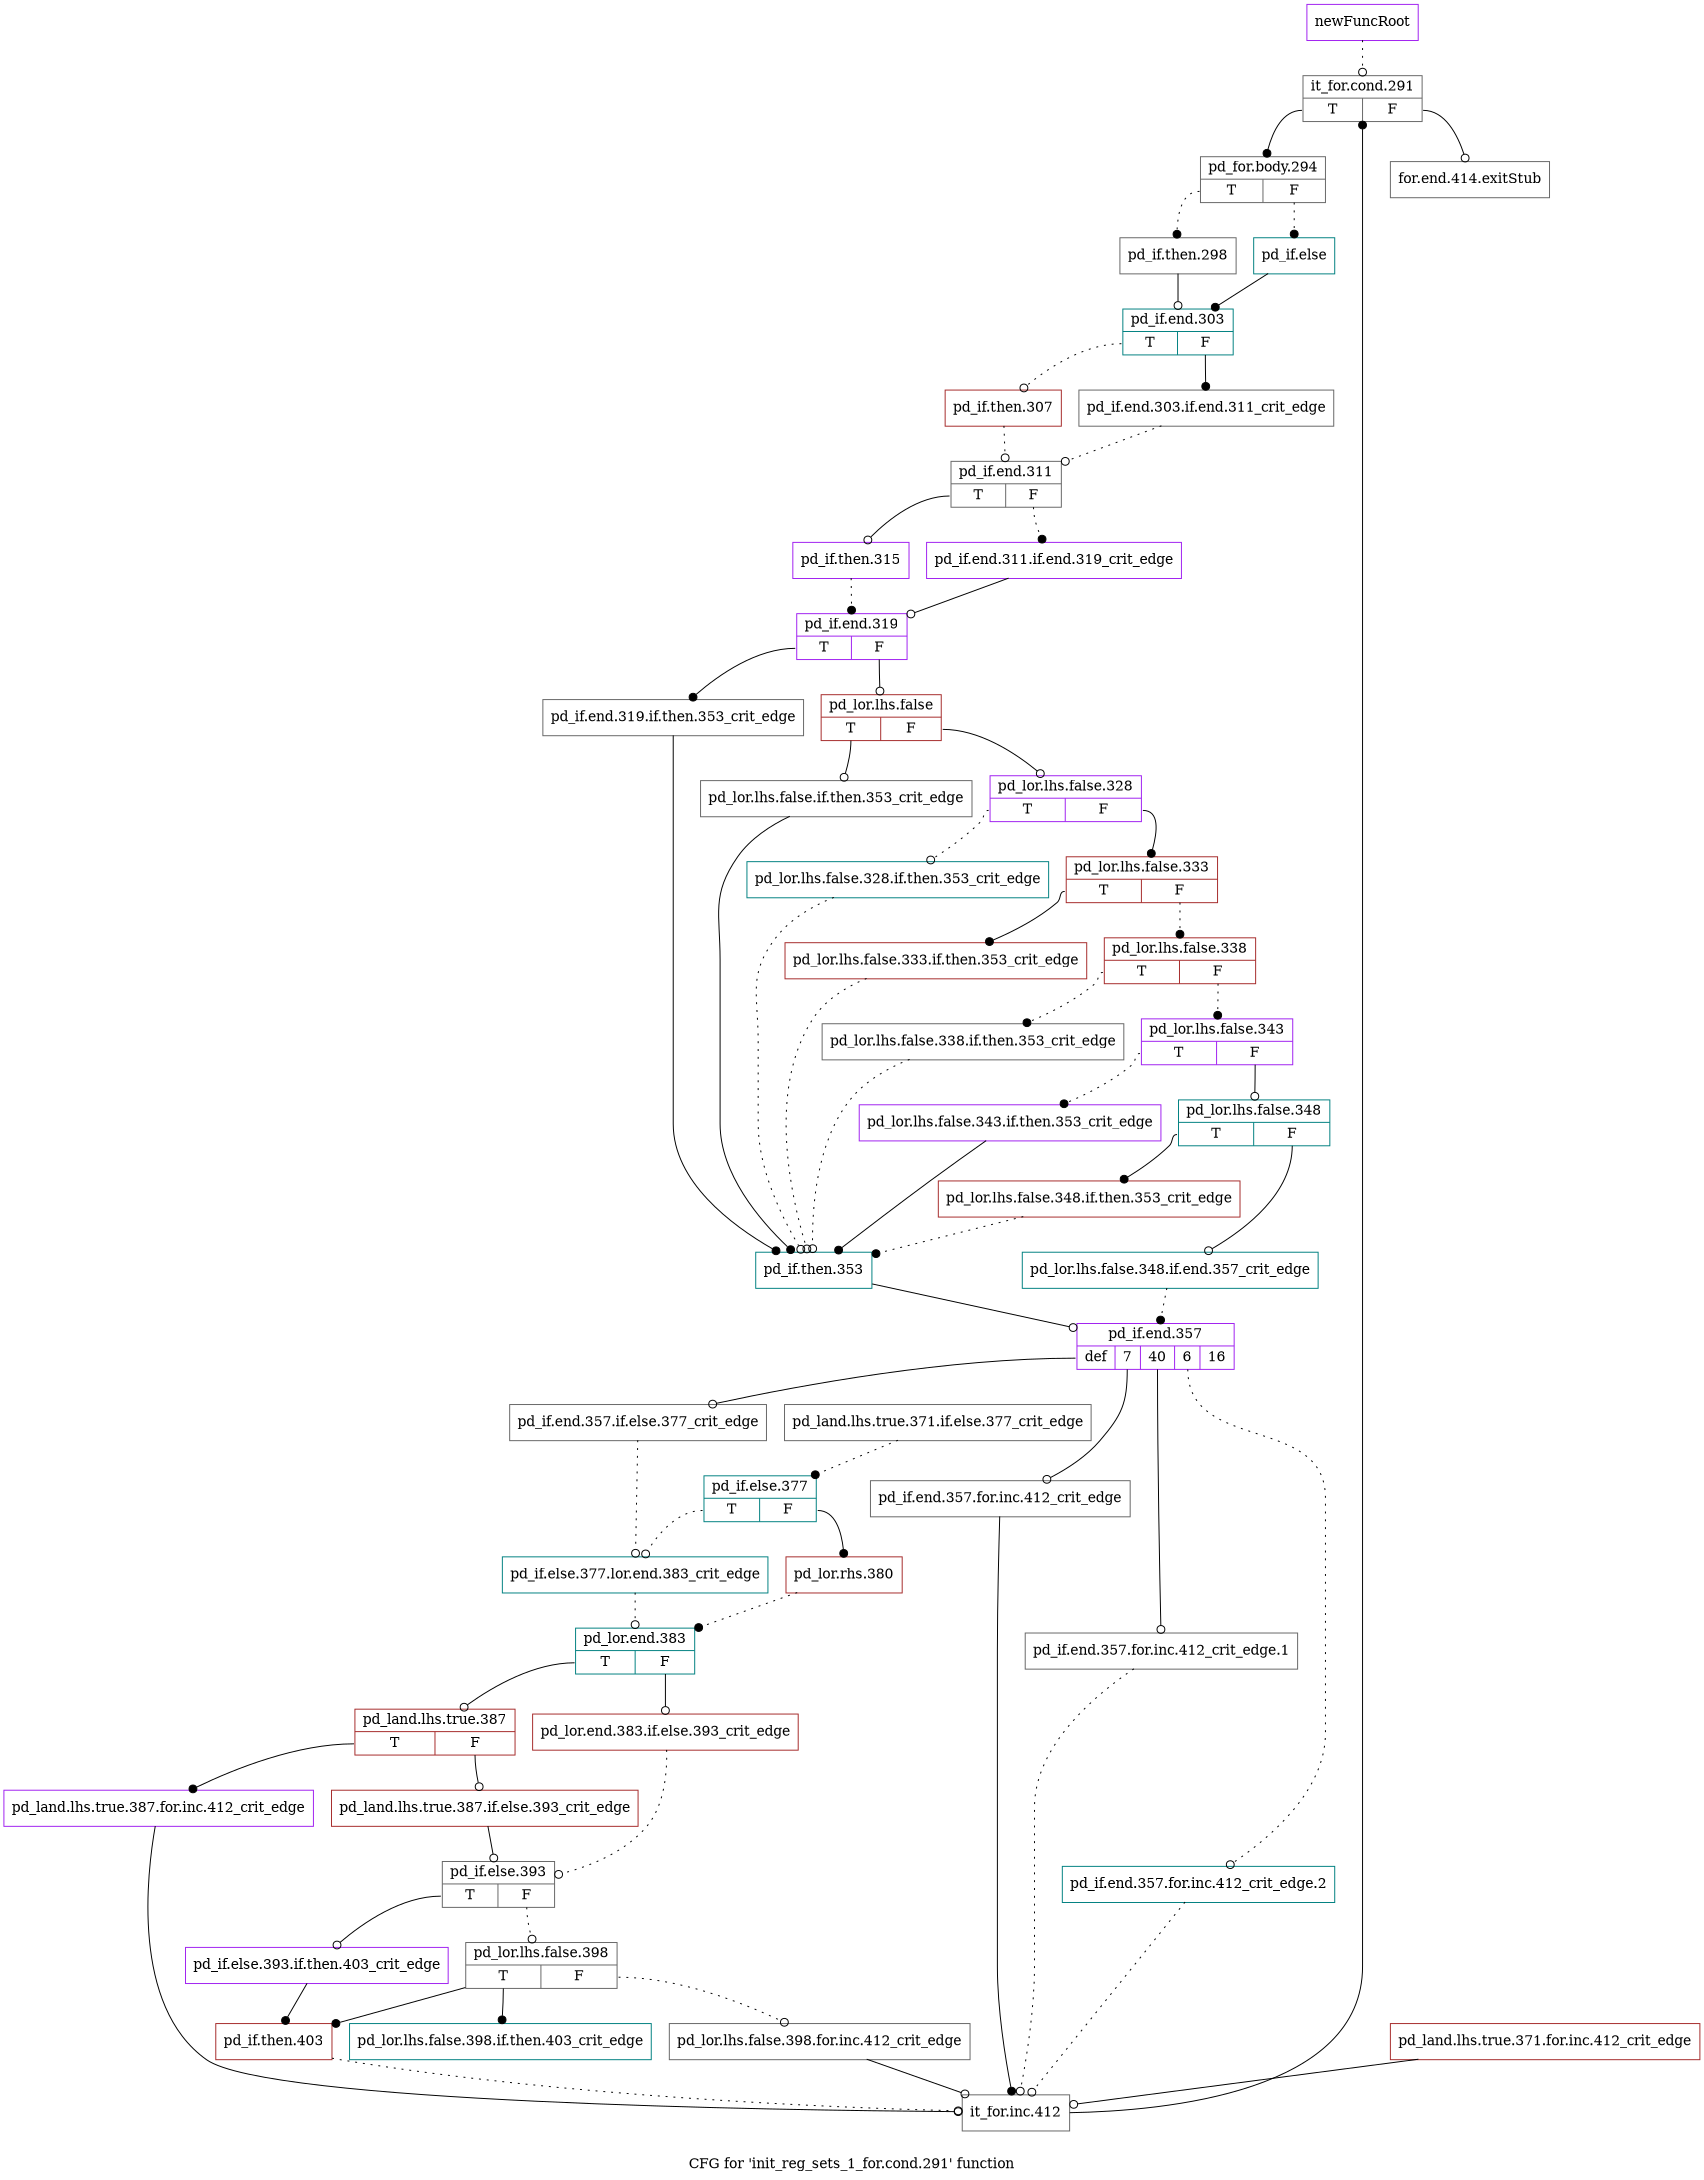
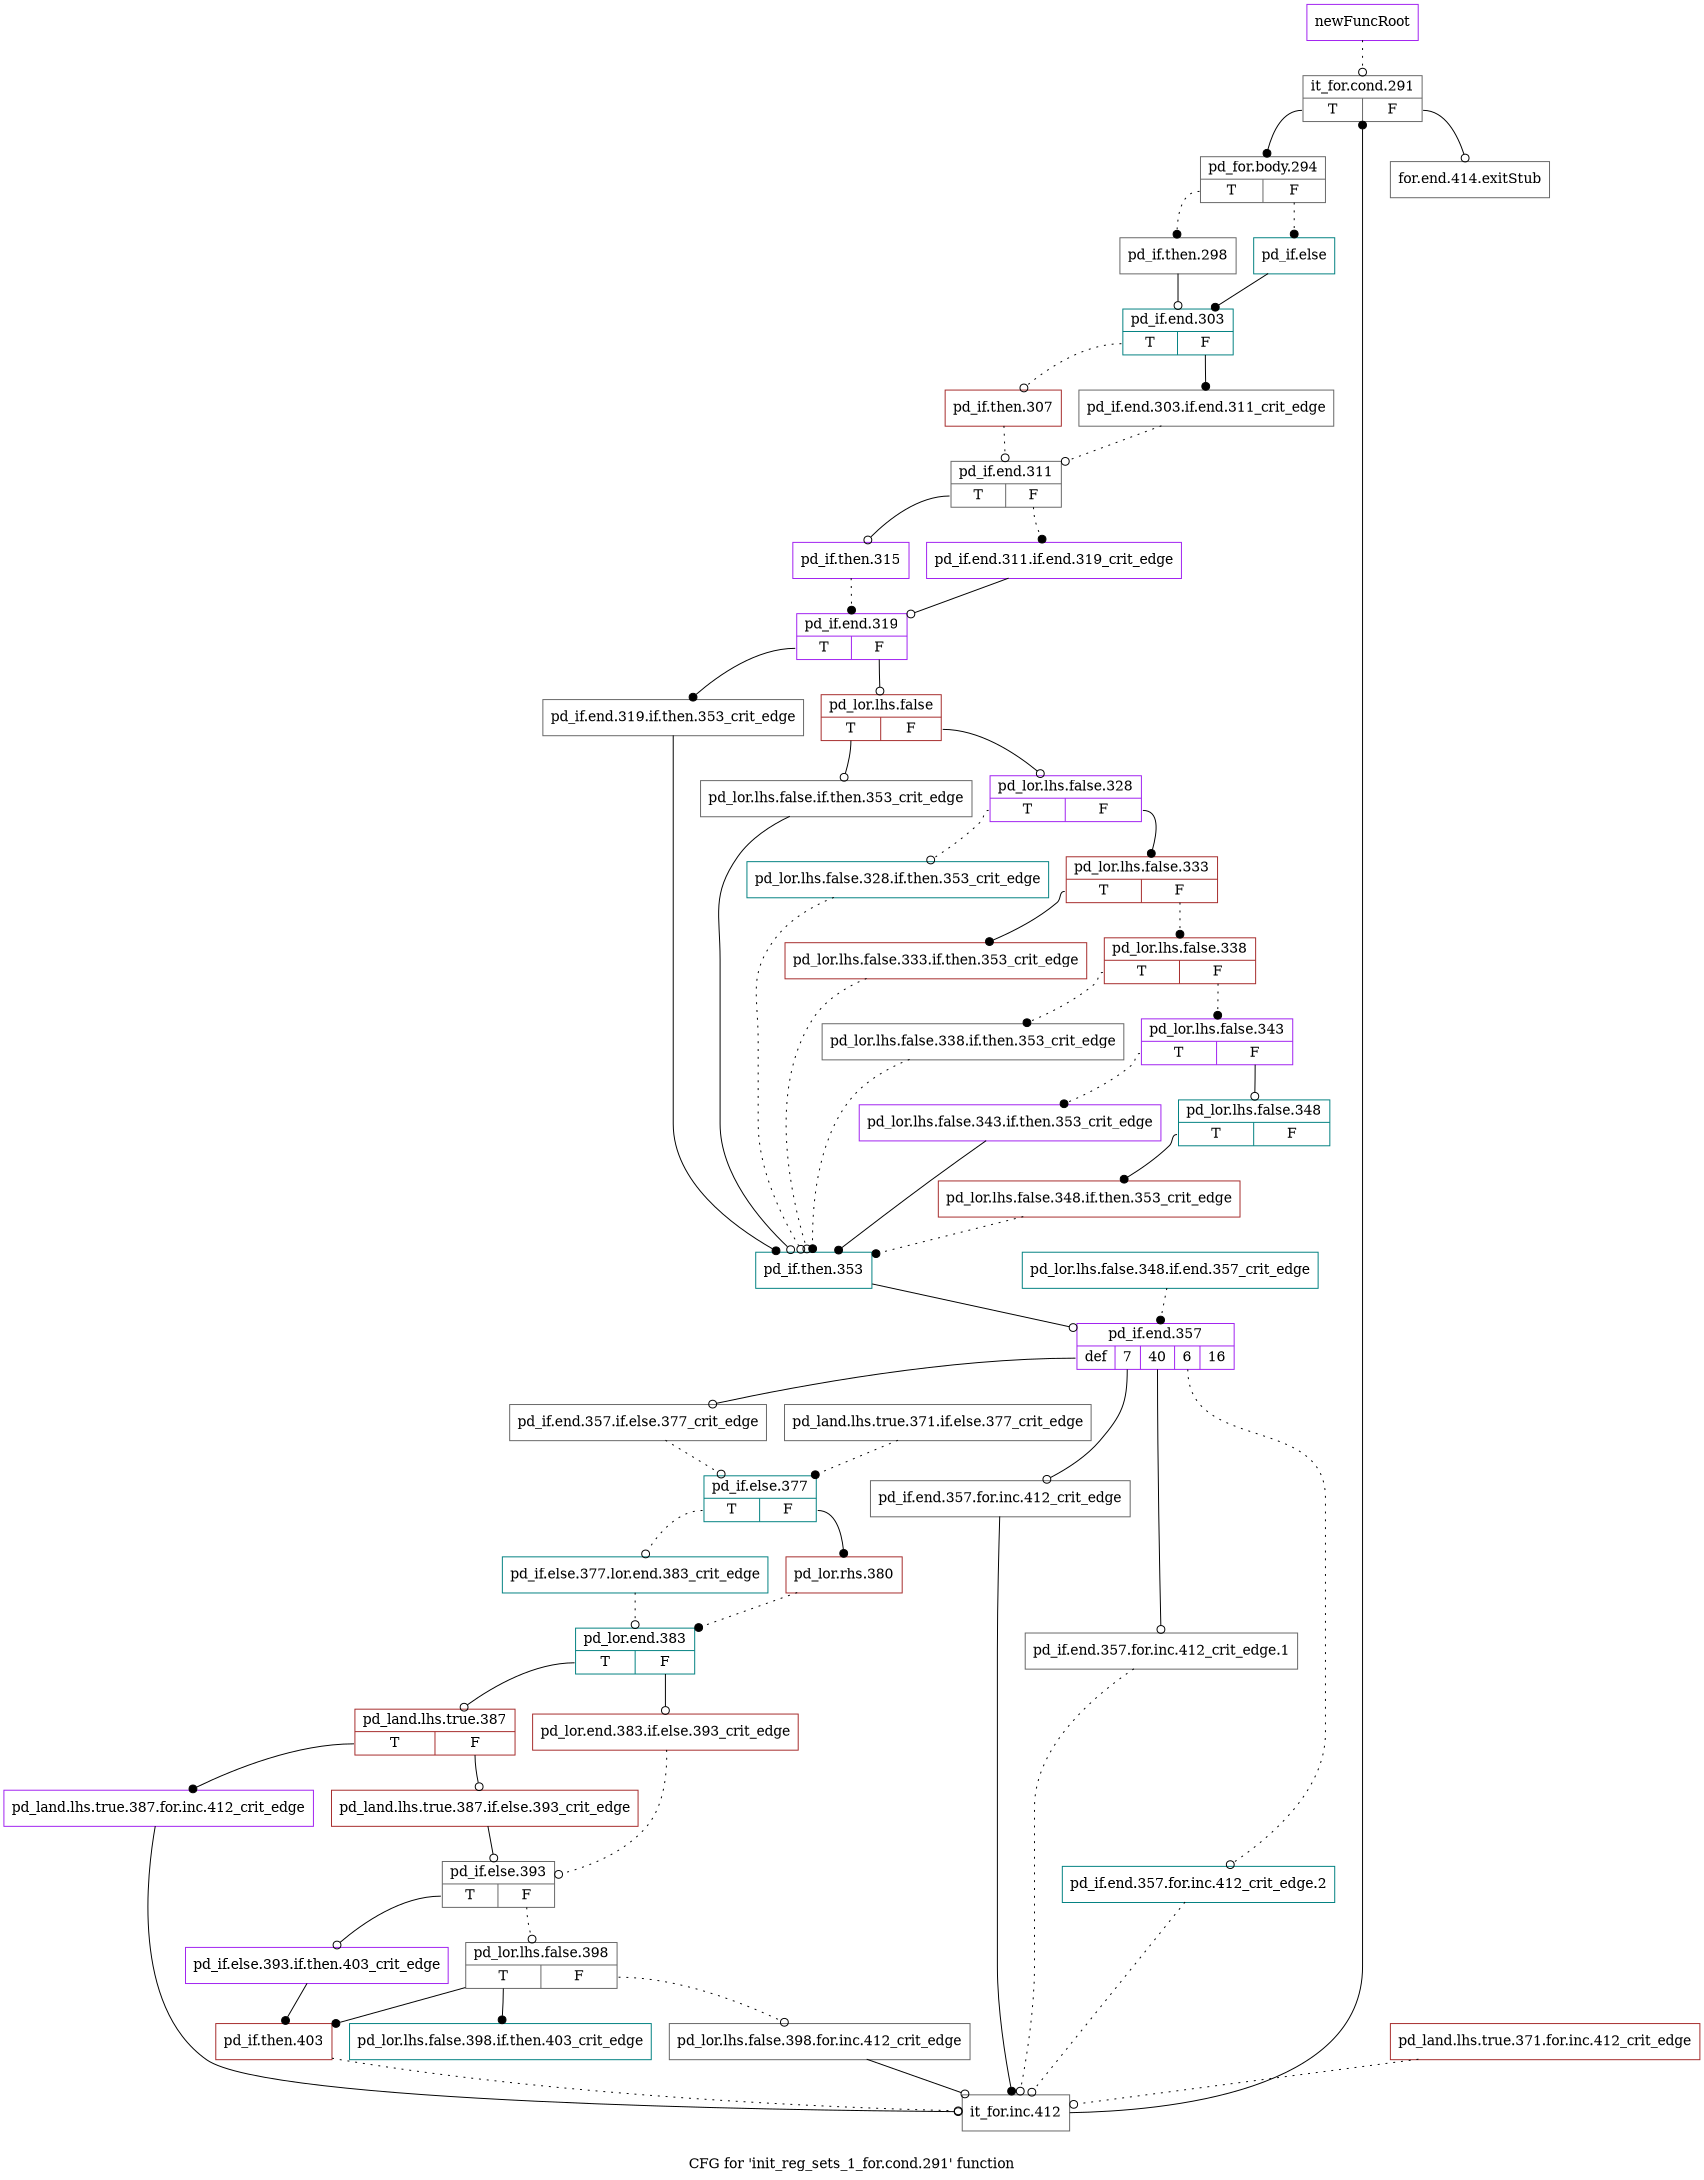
(720, 1027) -> (720, 1027)
(830, 1134) -> (830, 1134)
(1266, 1207) -> none
(637, 1495) -> (692, 1456)
(1240, 2083) -> (1240, 2083)
